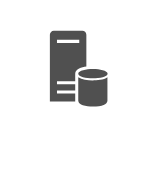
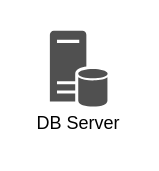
none -> (79, 123)
